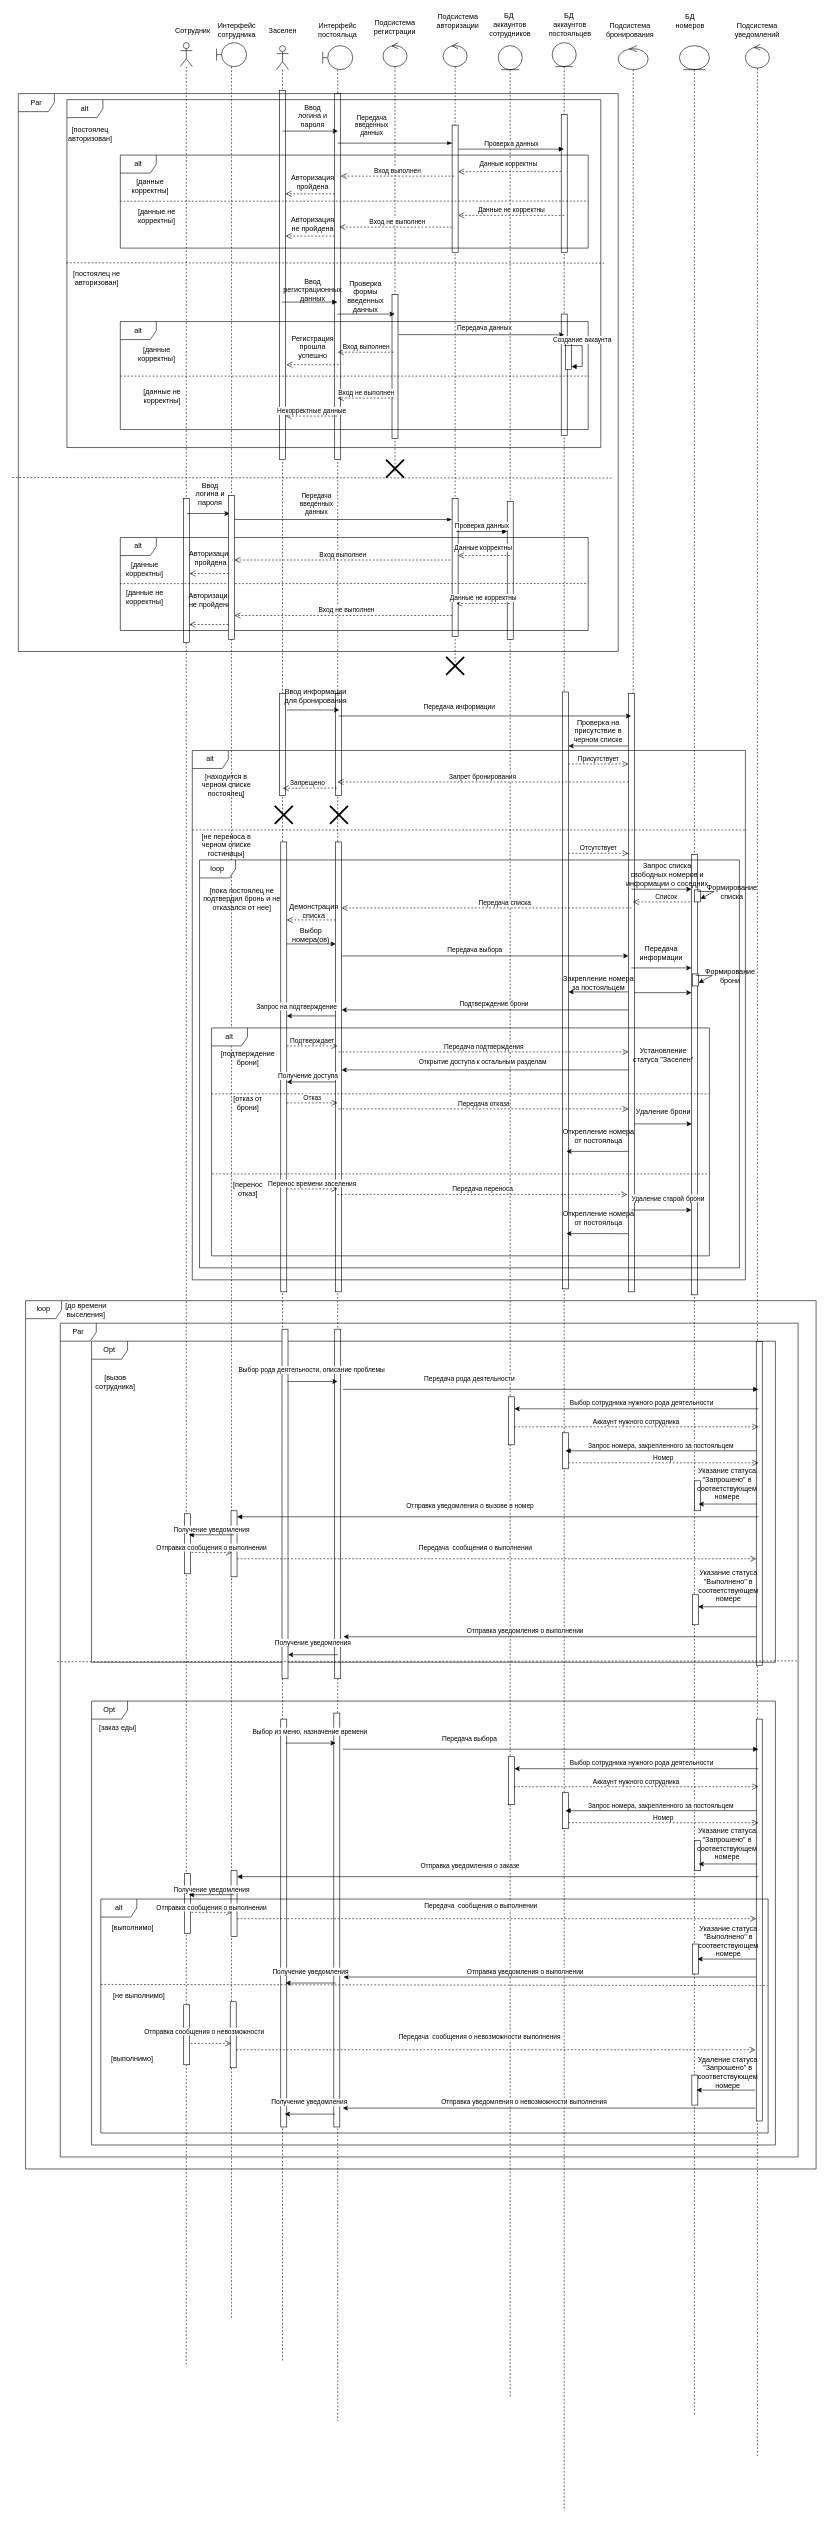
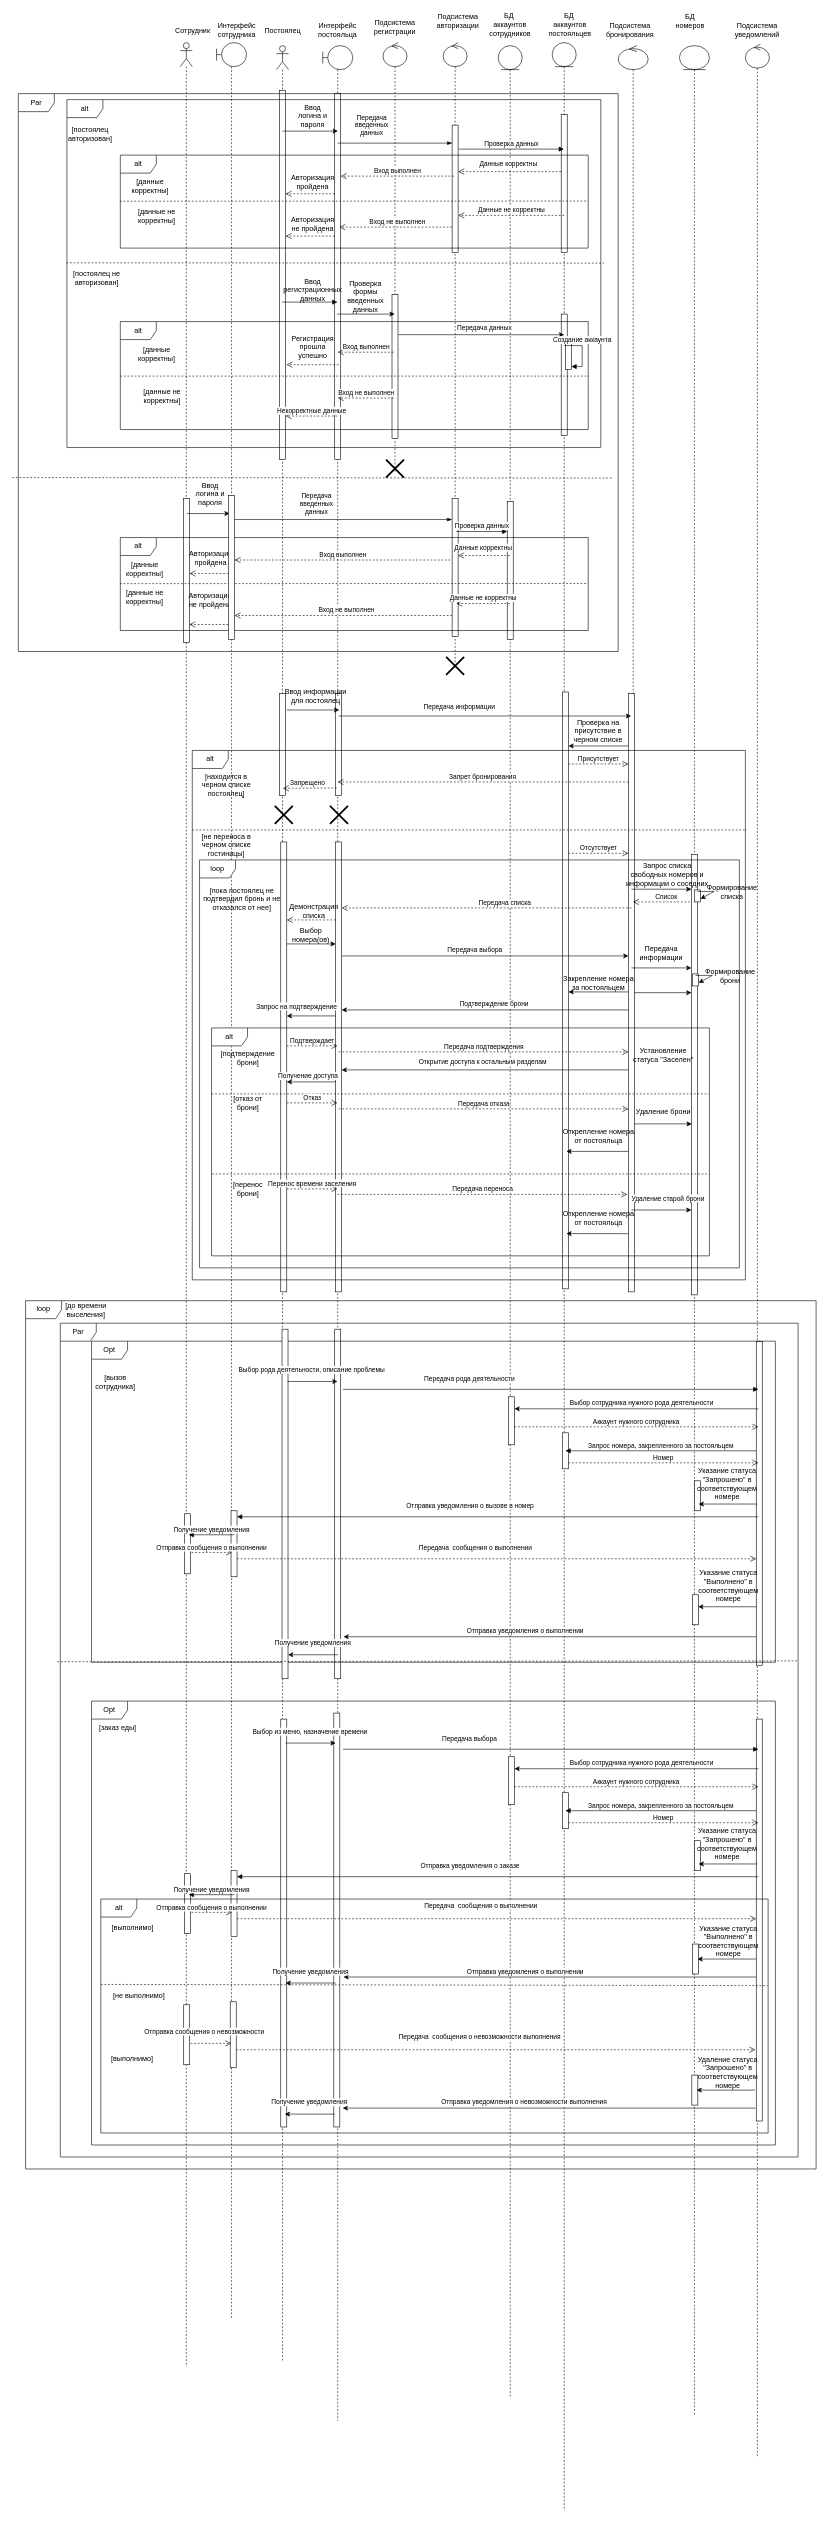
(283, 30) -> (283, 30)
(316, 696) -> (316, 696)
(248, 1190) -> (248, 1190)
